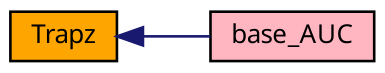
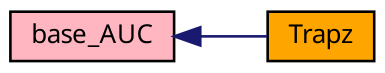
(177, 36) -> (234, 36)
